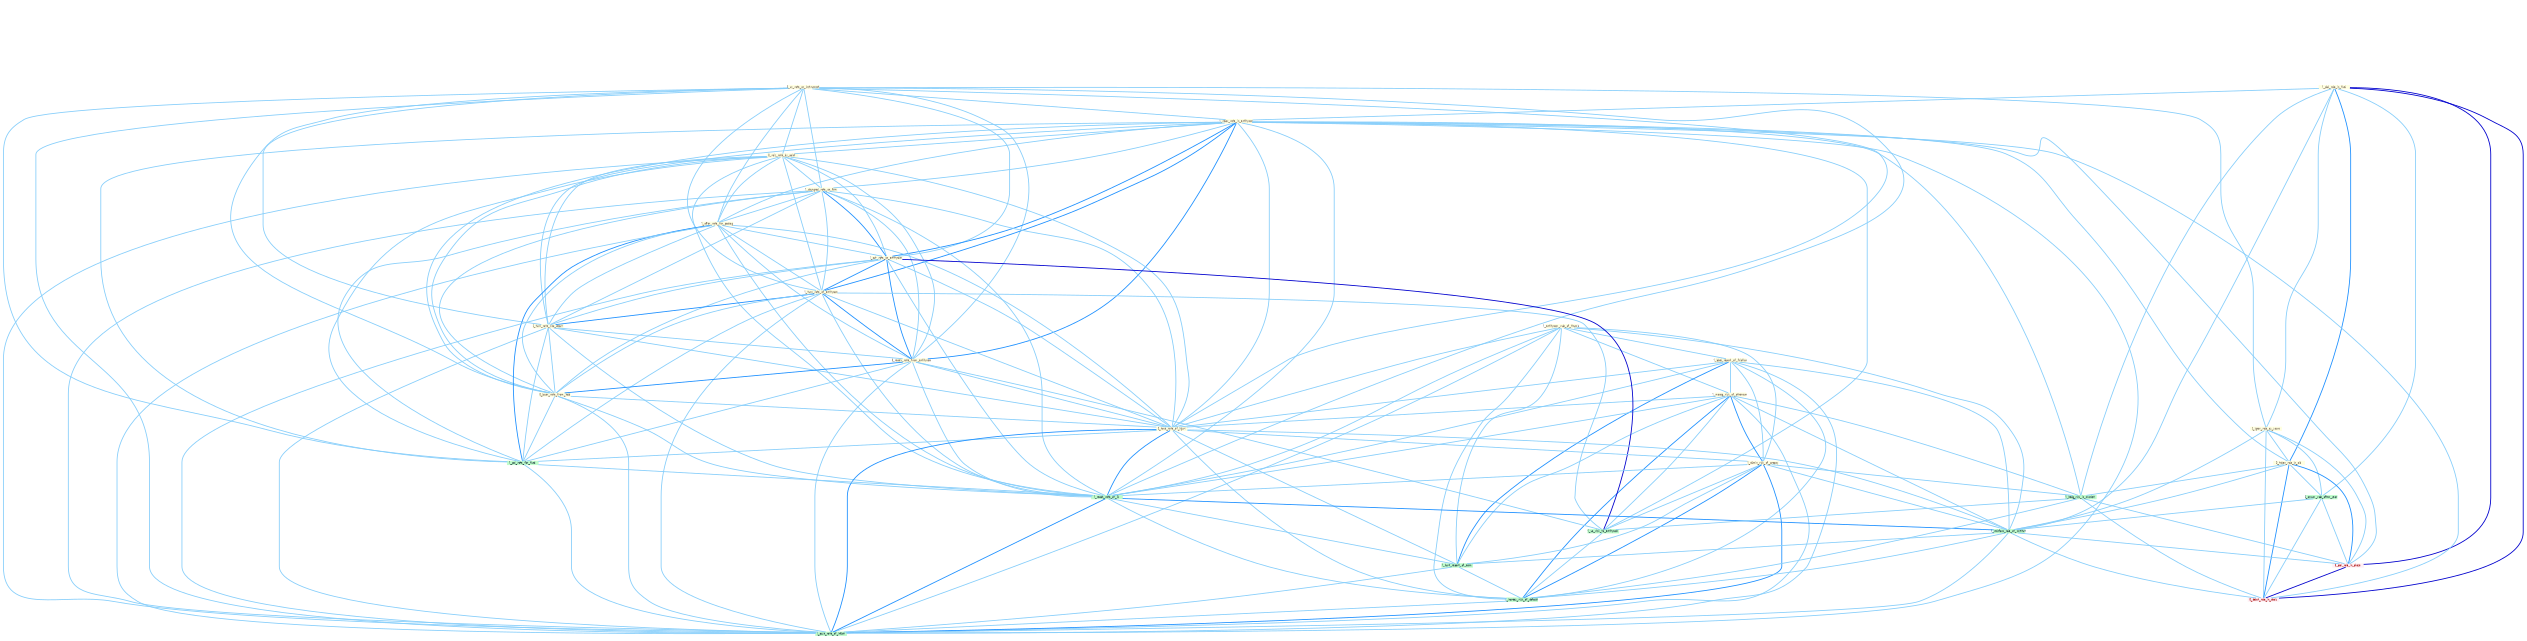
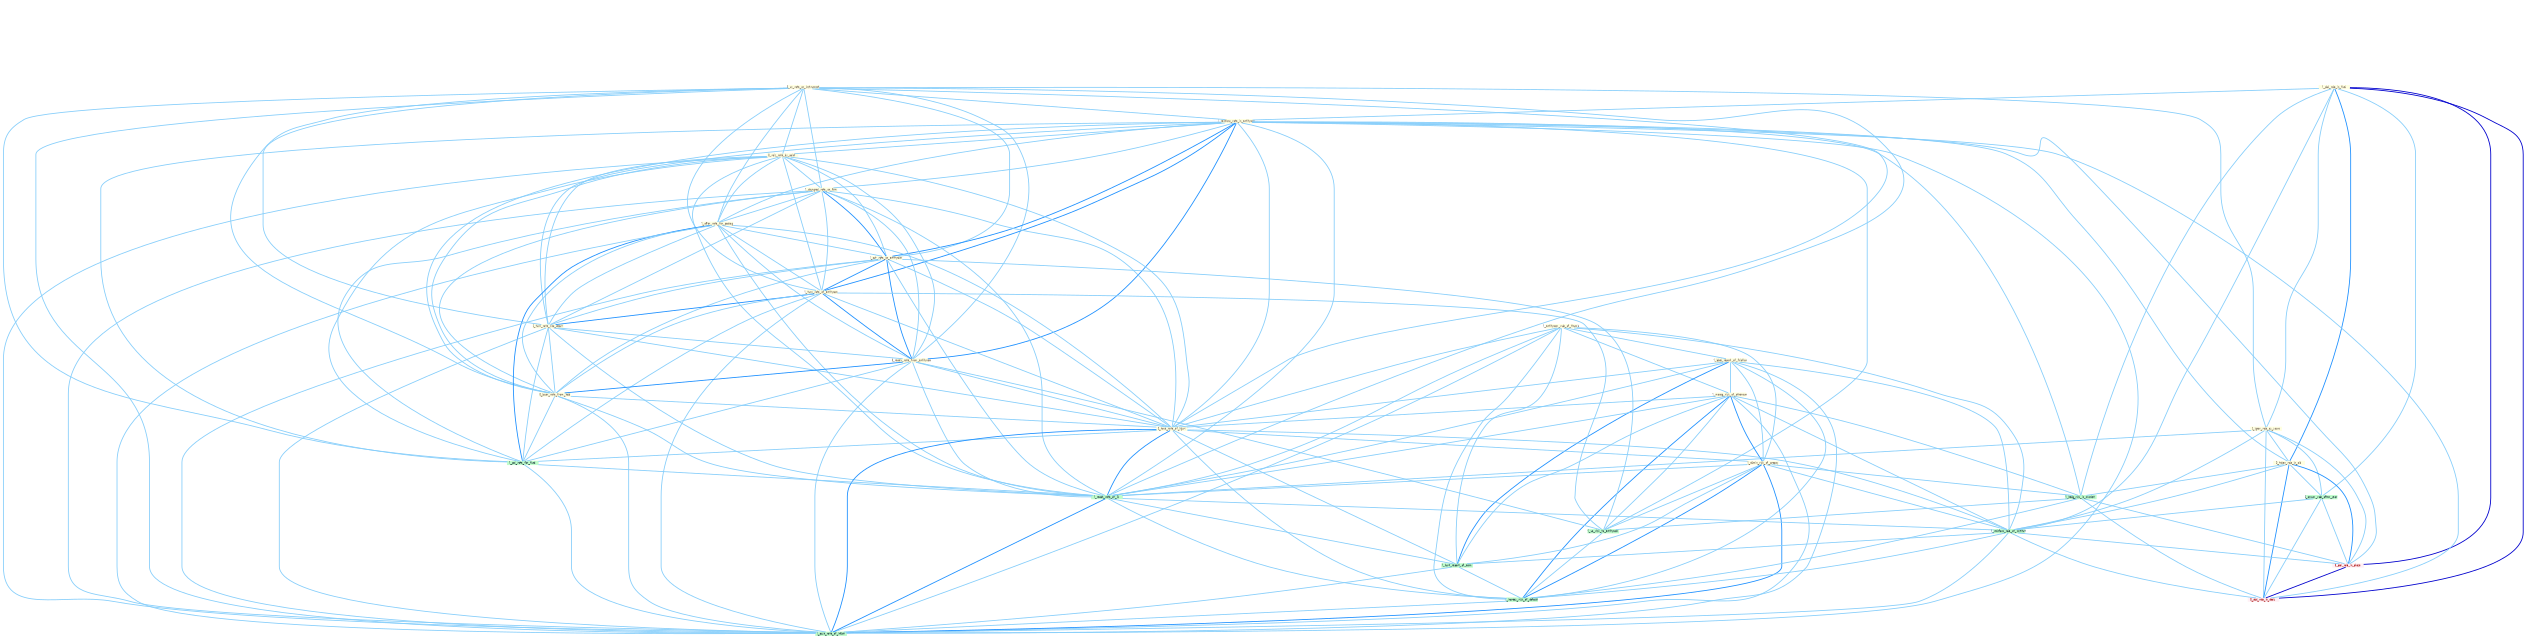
(1237, 121) -> (1237, 121)
(1361, 286) -> (1361, 286)
(919, 434) -> (1800, 456)
(1515, 513) -> (1515, 513)
(2264, 600) -> (2264, 600)
